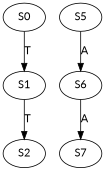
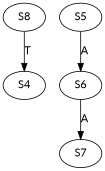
(24, 17) -> (24, 17)
(24, 85) -> (24, 85)
(24, 154) -> none
